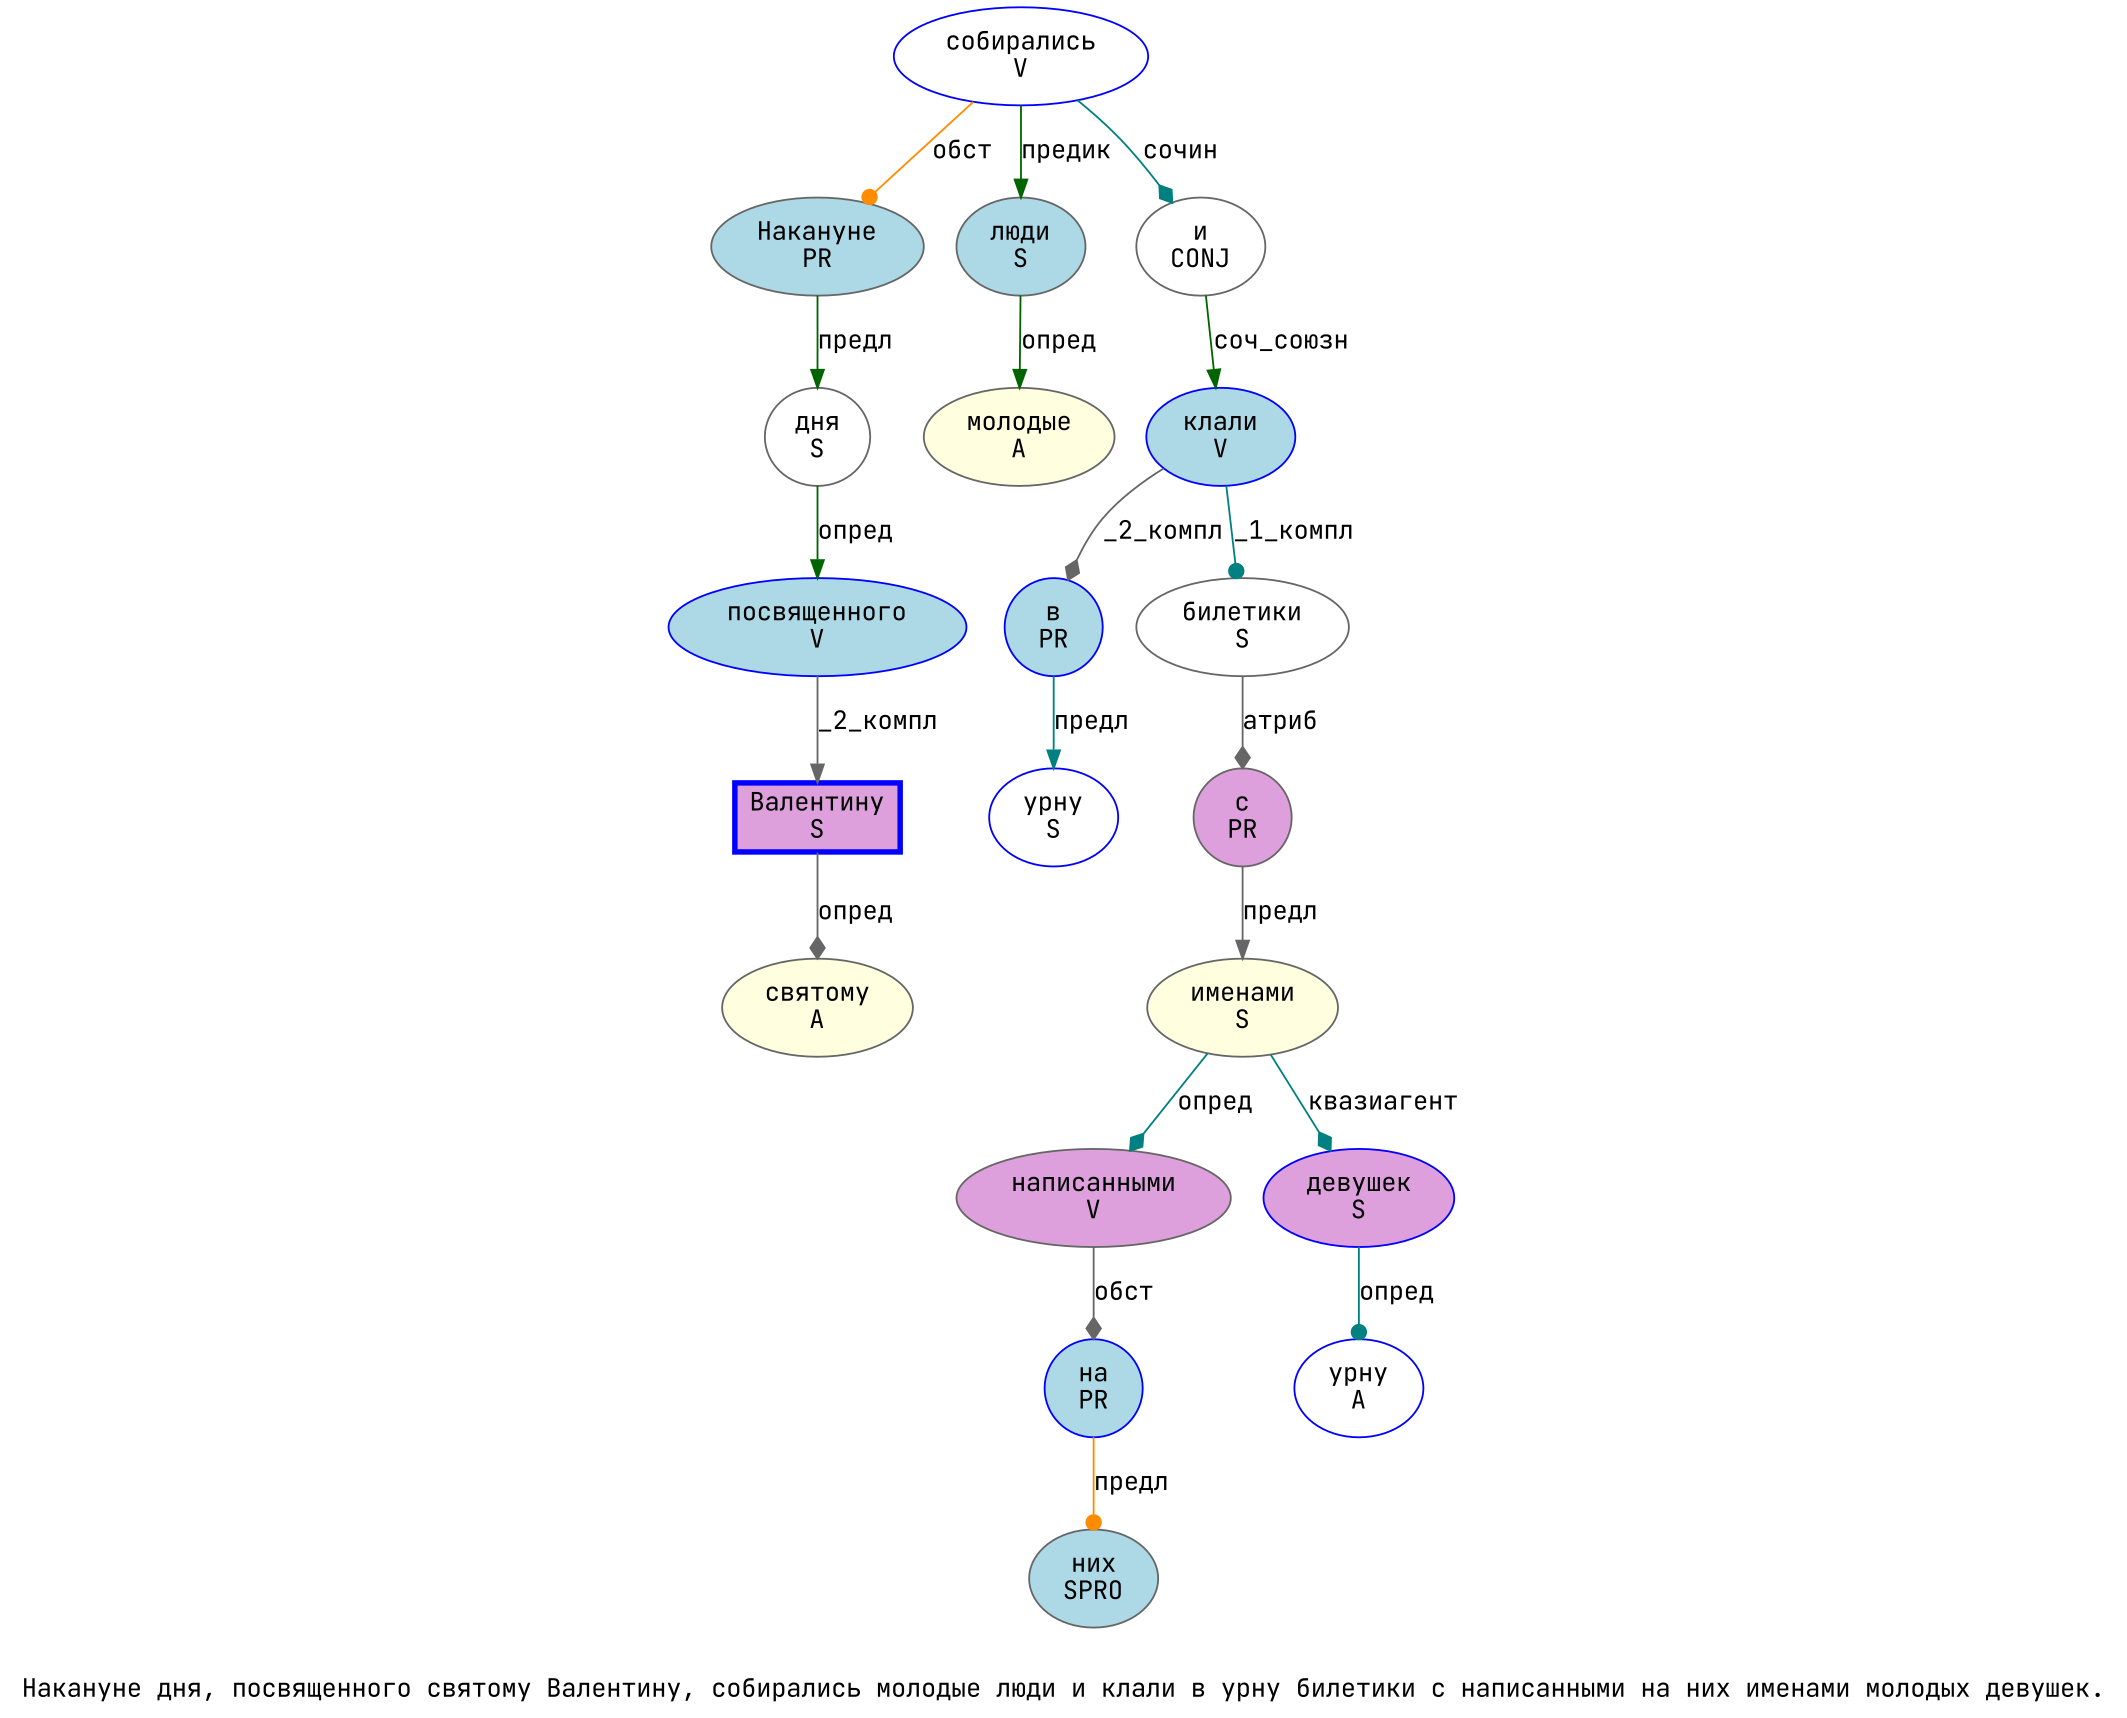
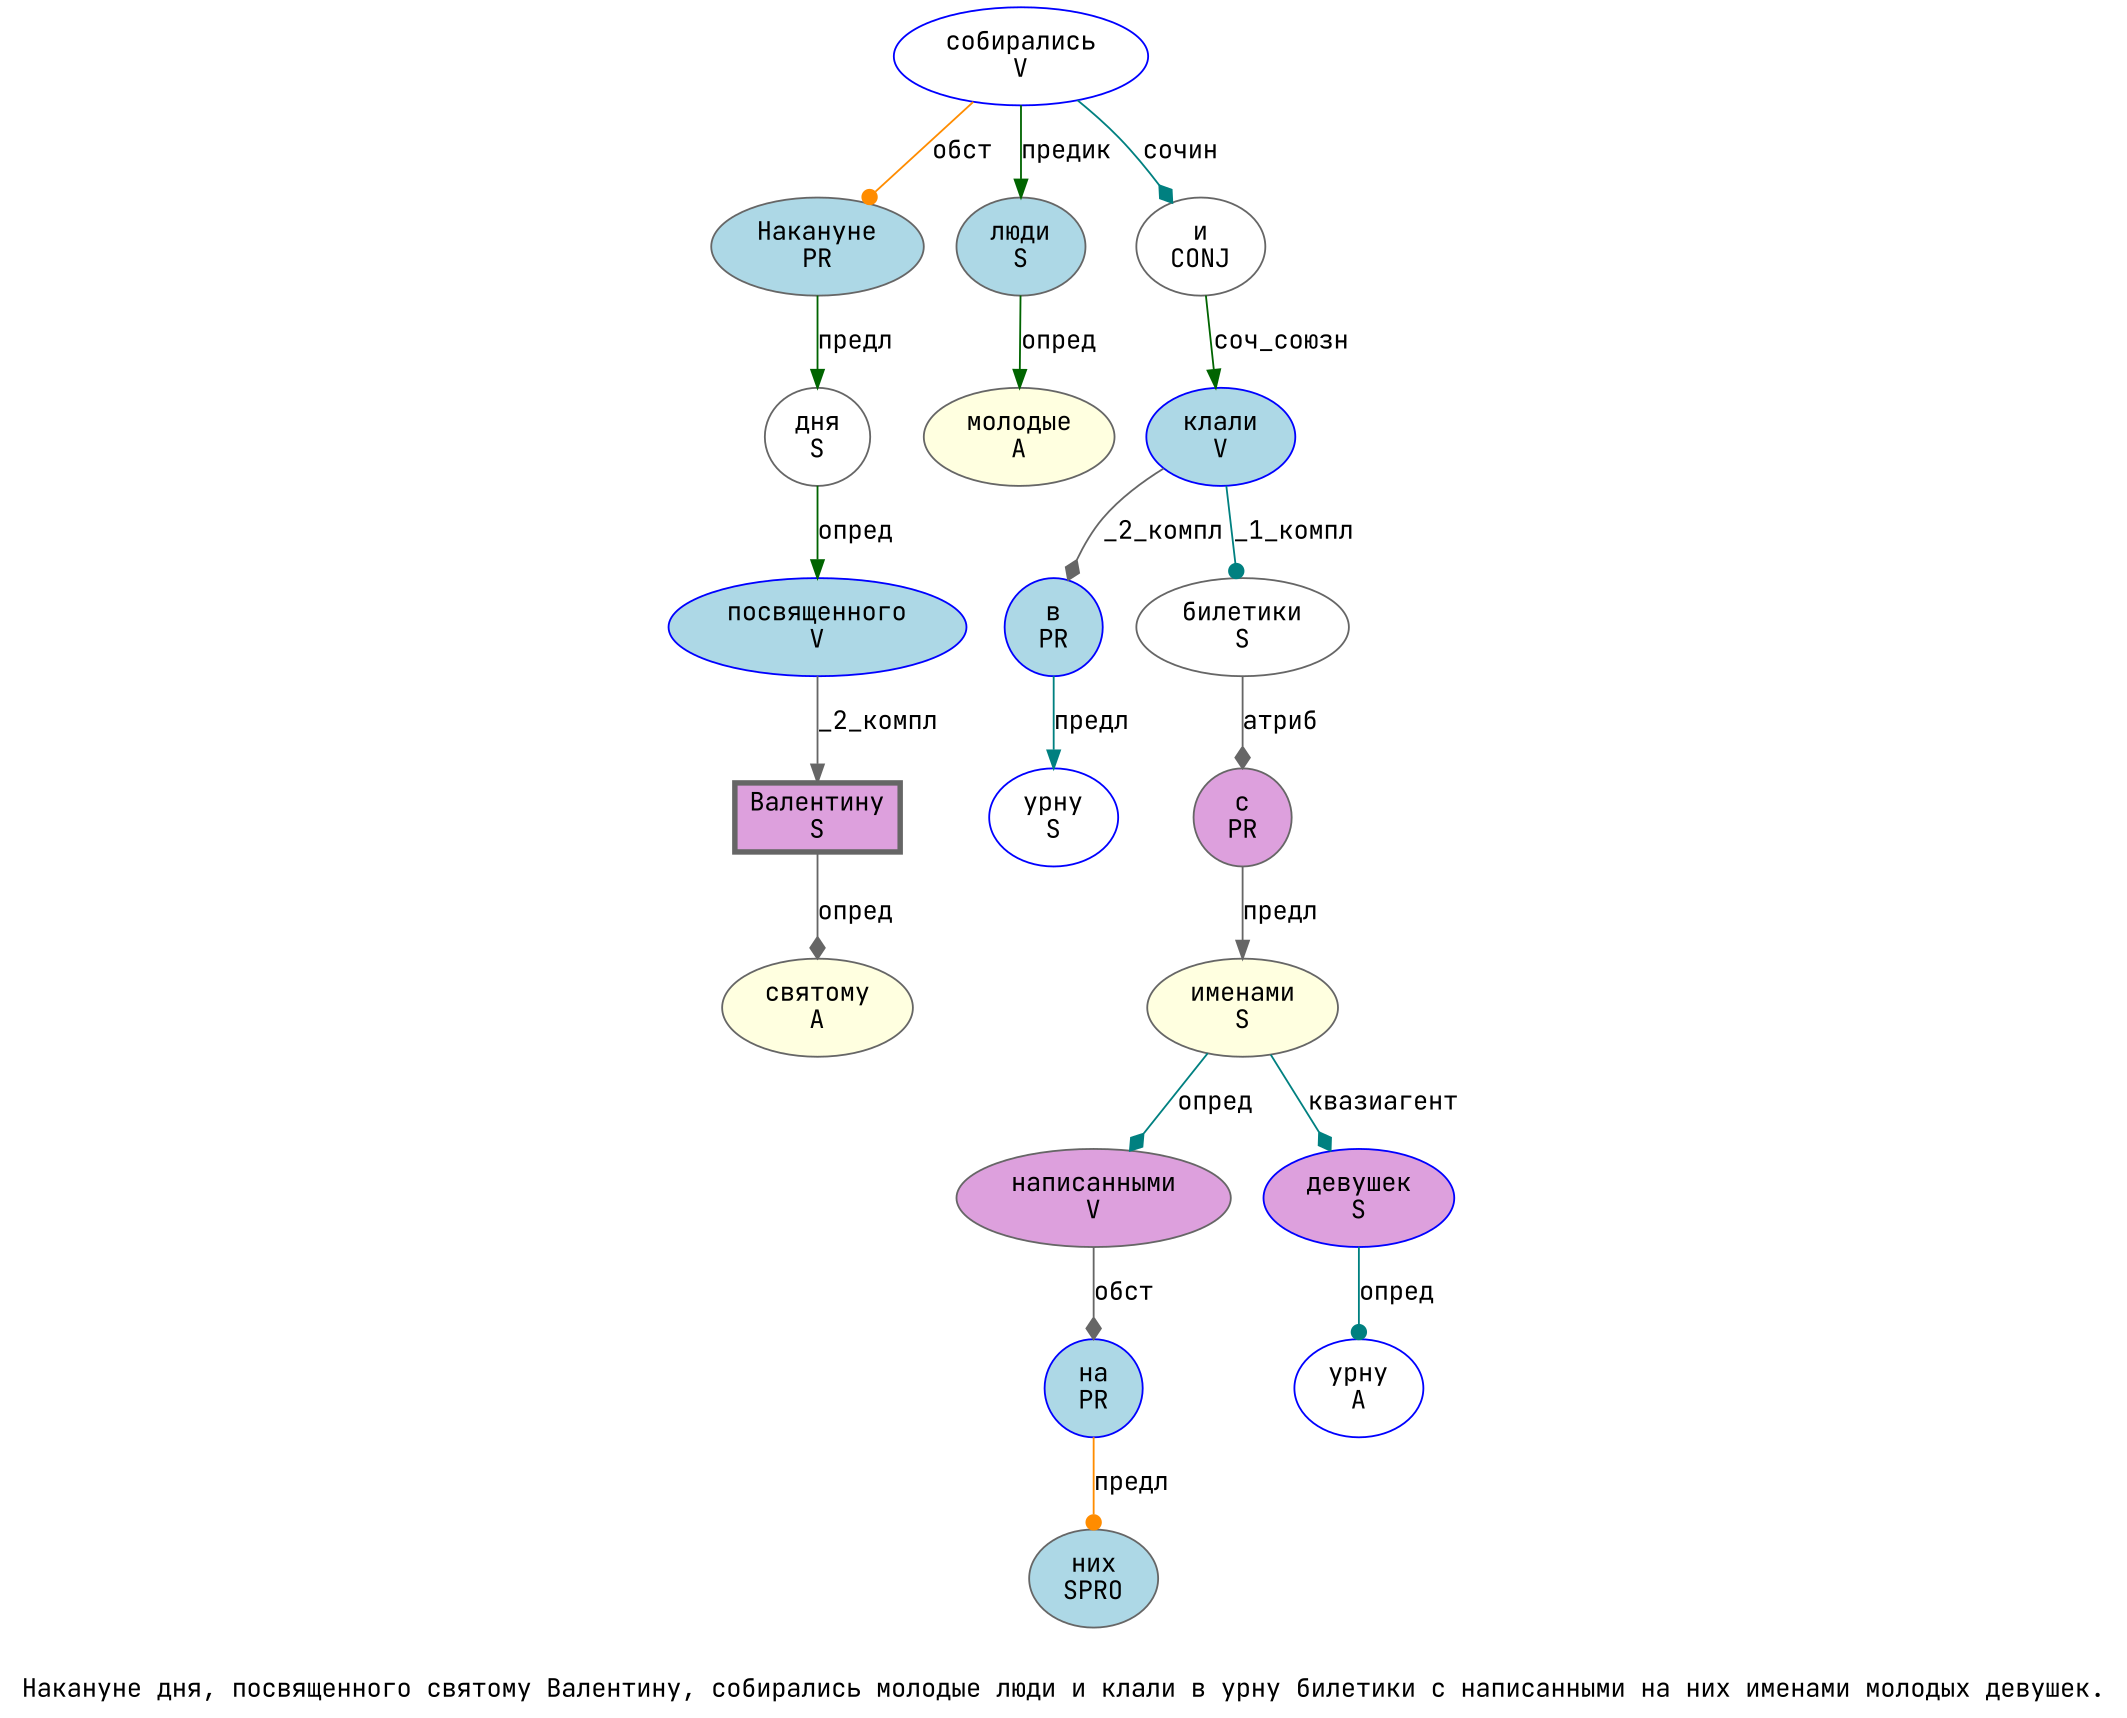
(818, 817) -> (818, 817)
